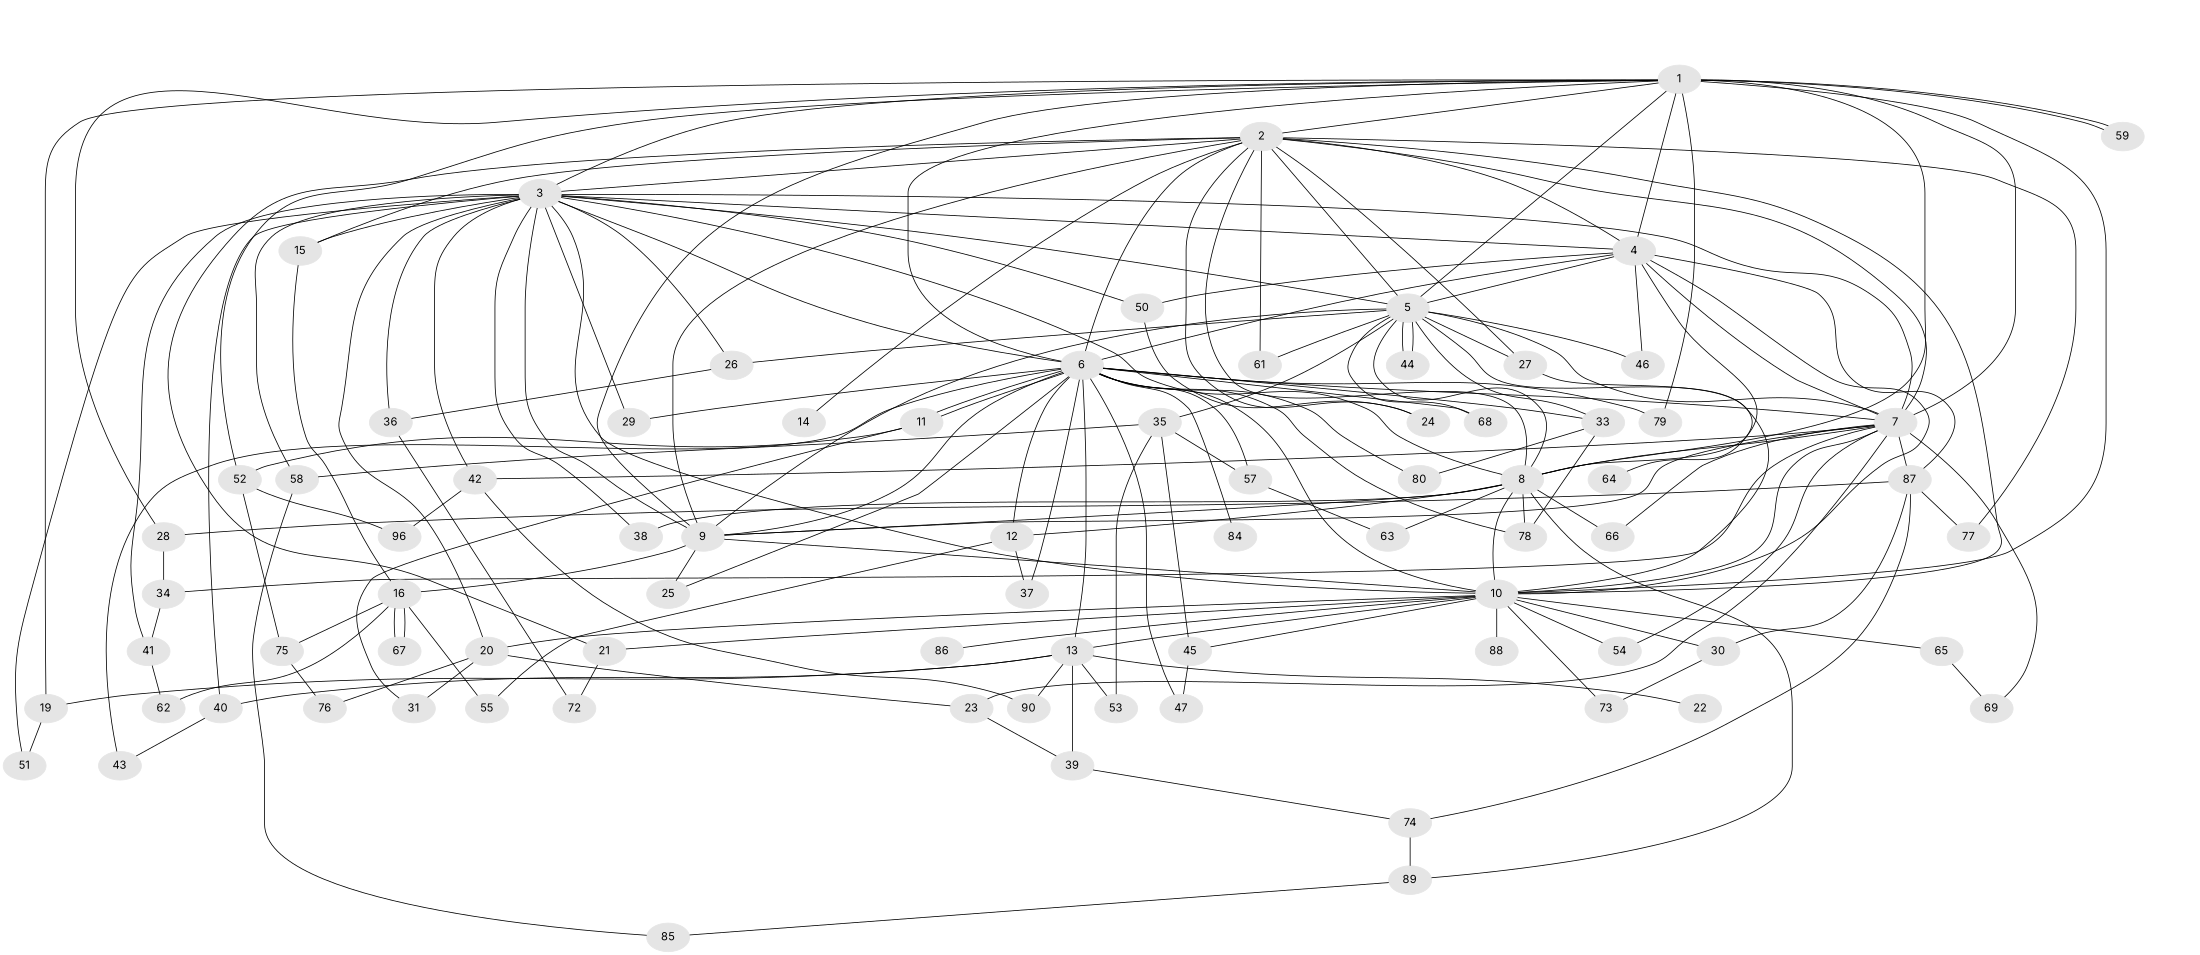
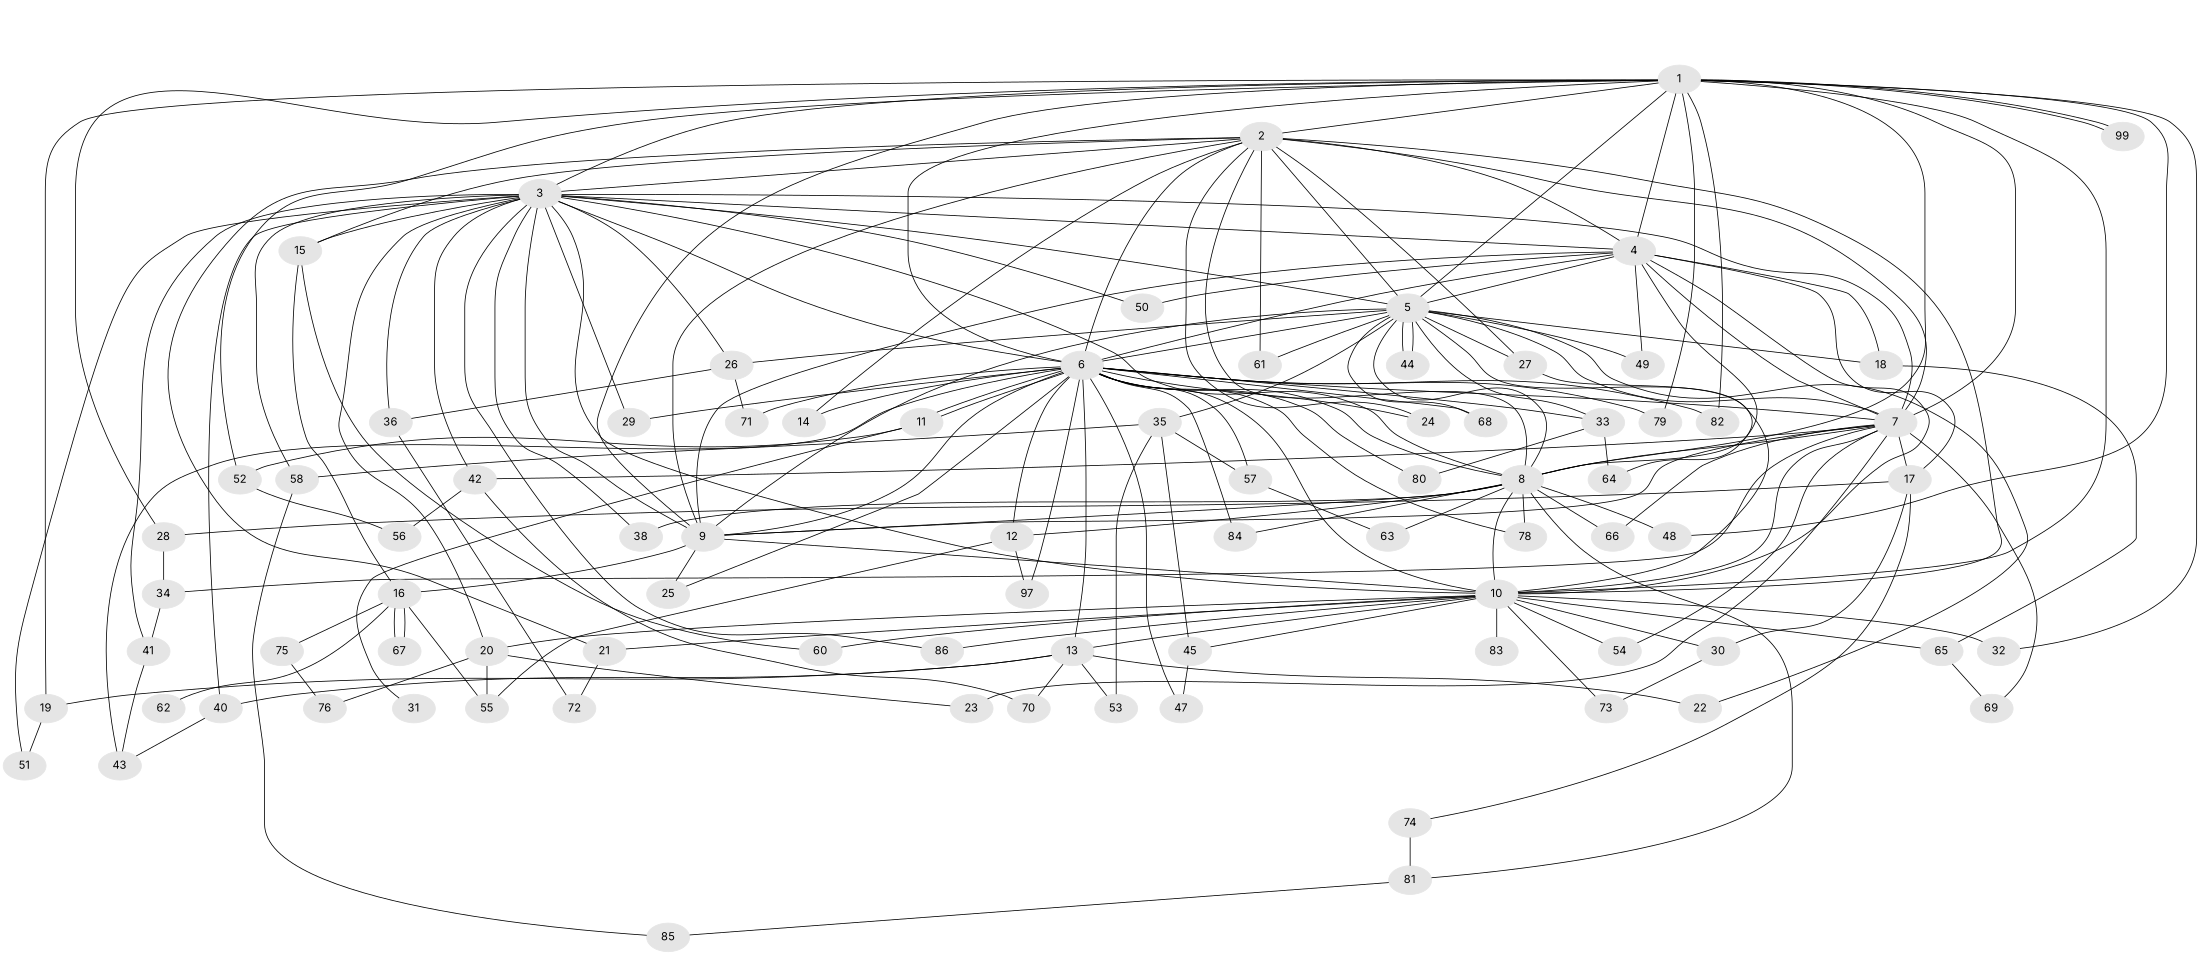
(2123, 137) -> (2123, 137)
none -> (1124, 292)
none -> (1245, 337)
(1643, 365) -> (1643, 365)
none -> (1881, 365)
none -> (922, 388)
(1258, 408) -> (1255, 394)
none -> (1338, 409)
none -> (747, 423)
none -> (1718, 423)
none -> (1973, 439)
(1564, 480) -> (1606, 451)
(1910, 480) -> (1910, 480)
none -> (1379, 508)
(400, 537) -> (400, 537)
none -> (1670, 537)
(1969, 537) -> none
none -> (569, 539)
(261, 565) -> none
(1027, 594) -> (1027, 594)
none -> (821, 651)
(1497, 651) -> (1497, 651)
none -> (1999, 651)
(156, 680) -> (132, 708)
(440, 688) -> (487, 685)
(1029, 709) -> (1029, 709)
(1072, 766) -> none
(1410, 880) -> (1410, 880)
